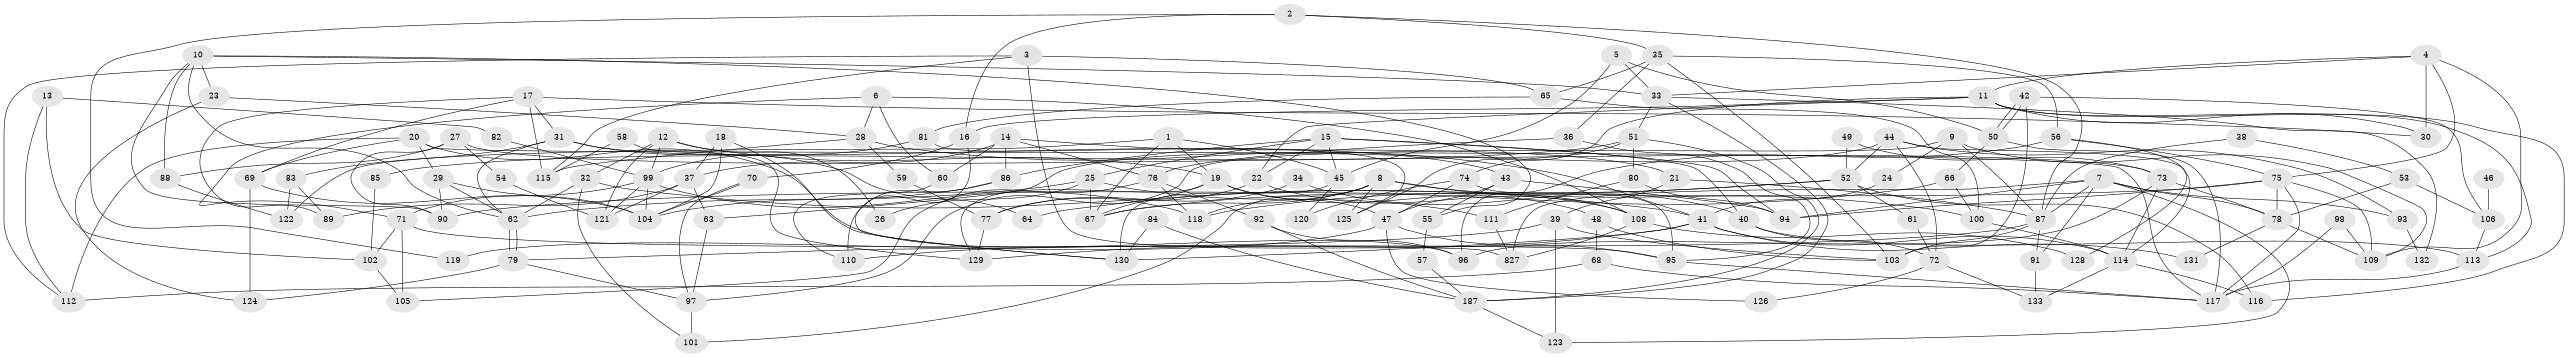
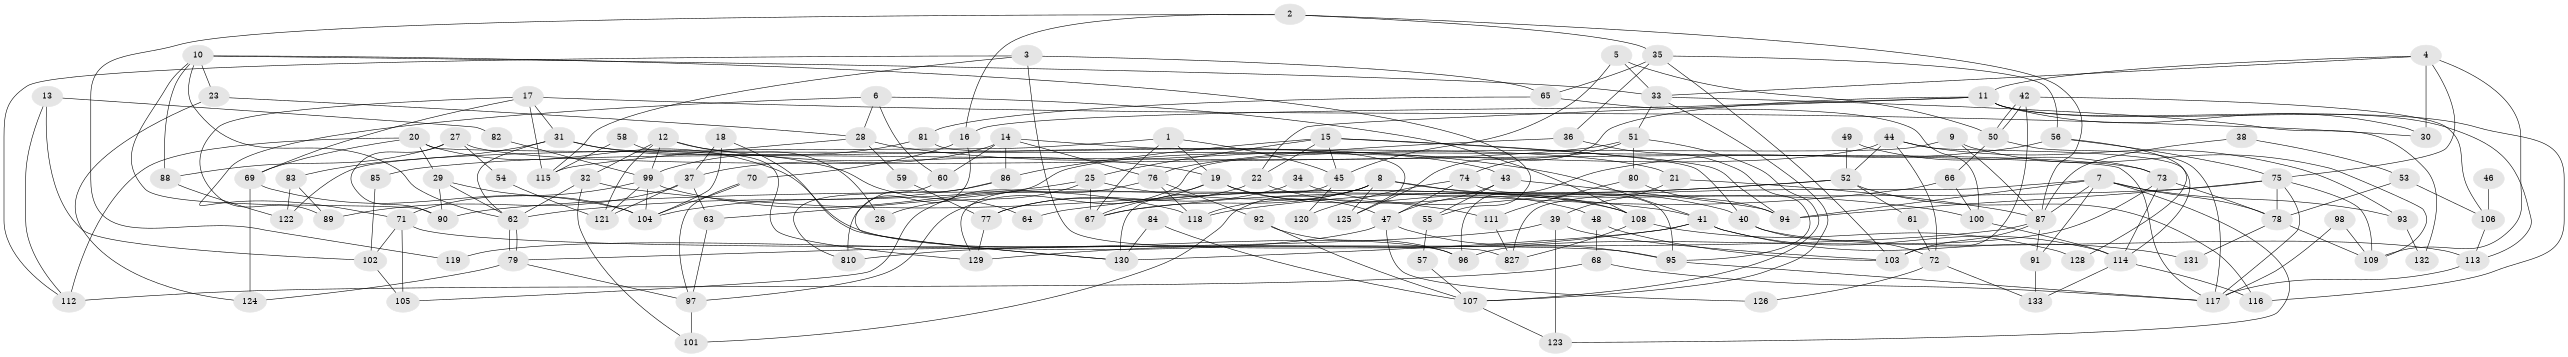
(1887, 179) -> none
(849, 261) -> (849, 261)
(1470, 302) -> (1470, 302)
